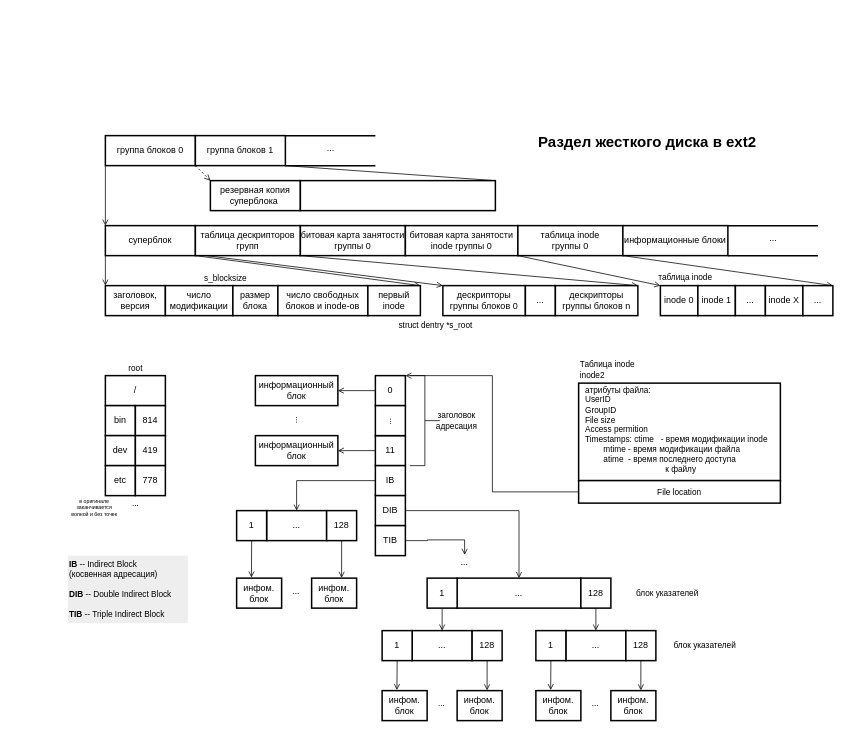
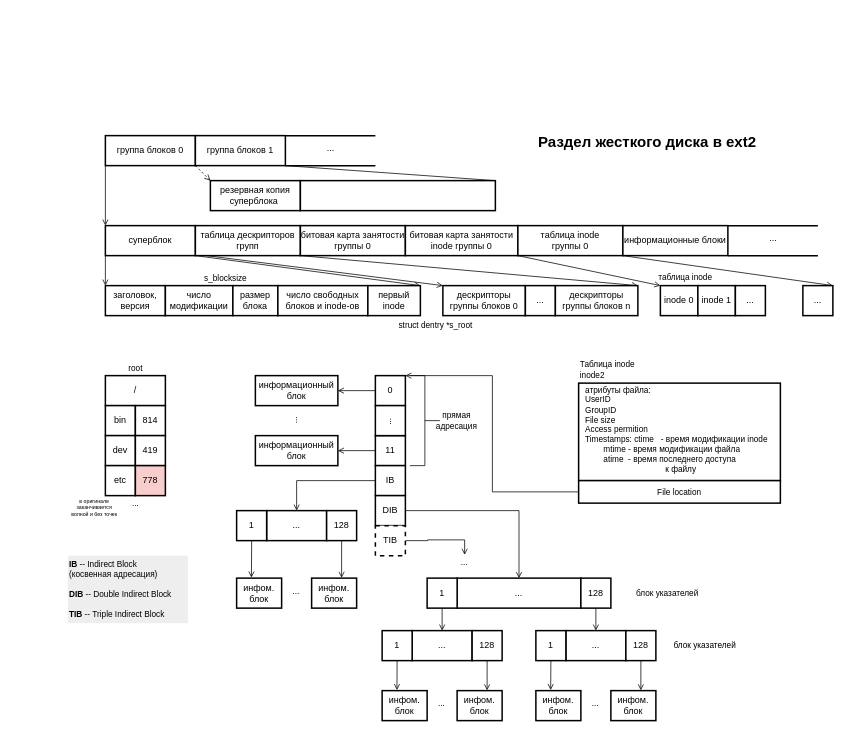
(784, 300) -> none
(457, 420) -> (457, 420)
(150, 480) -> (150, 480)
(390, 540) -> (390, 540)
